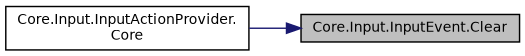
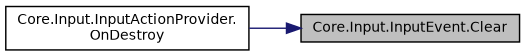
(127, 28) -> (127, 28)
